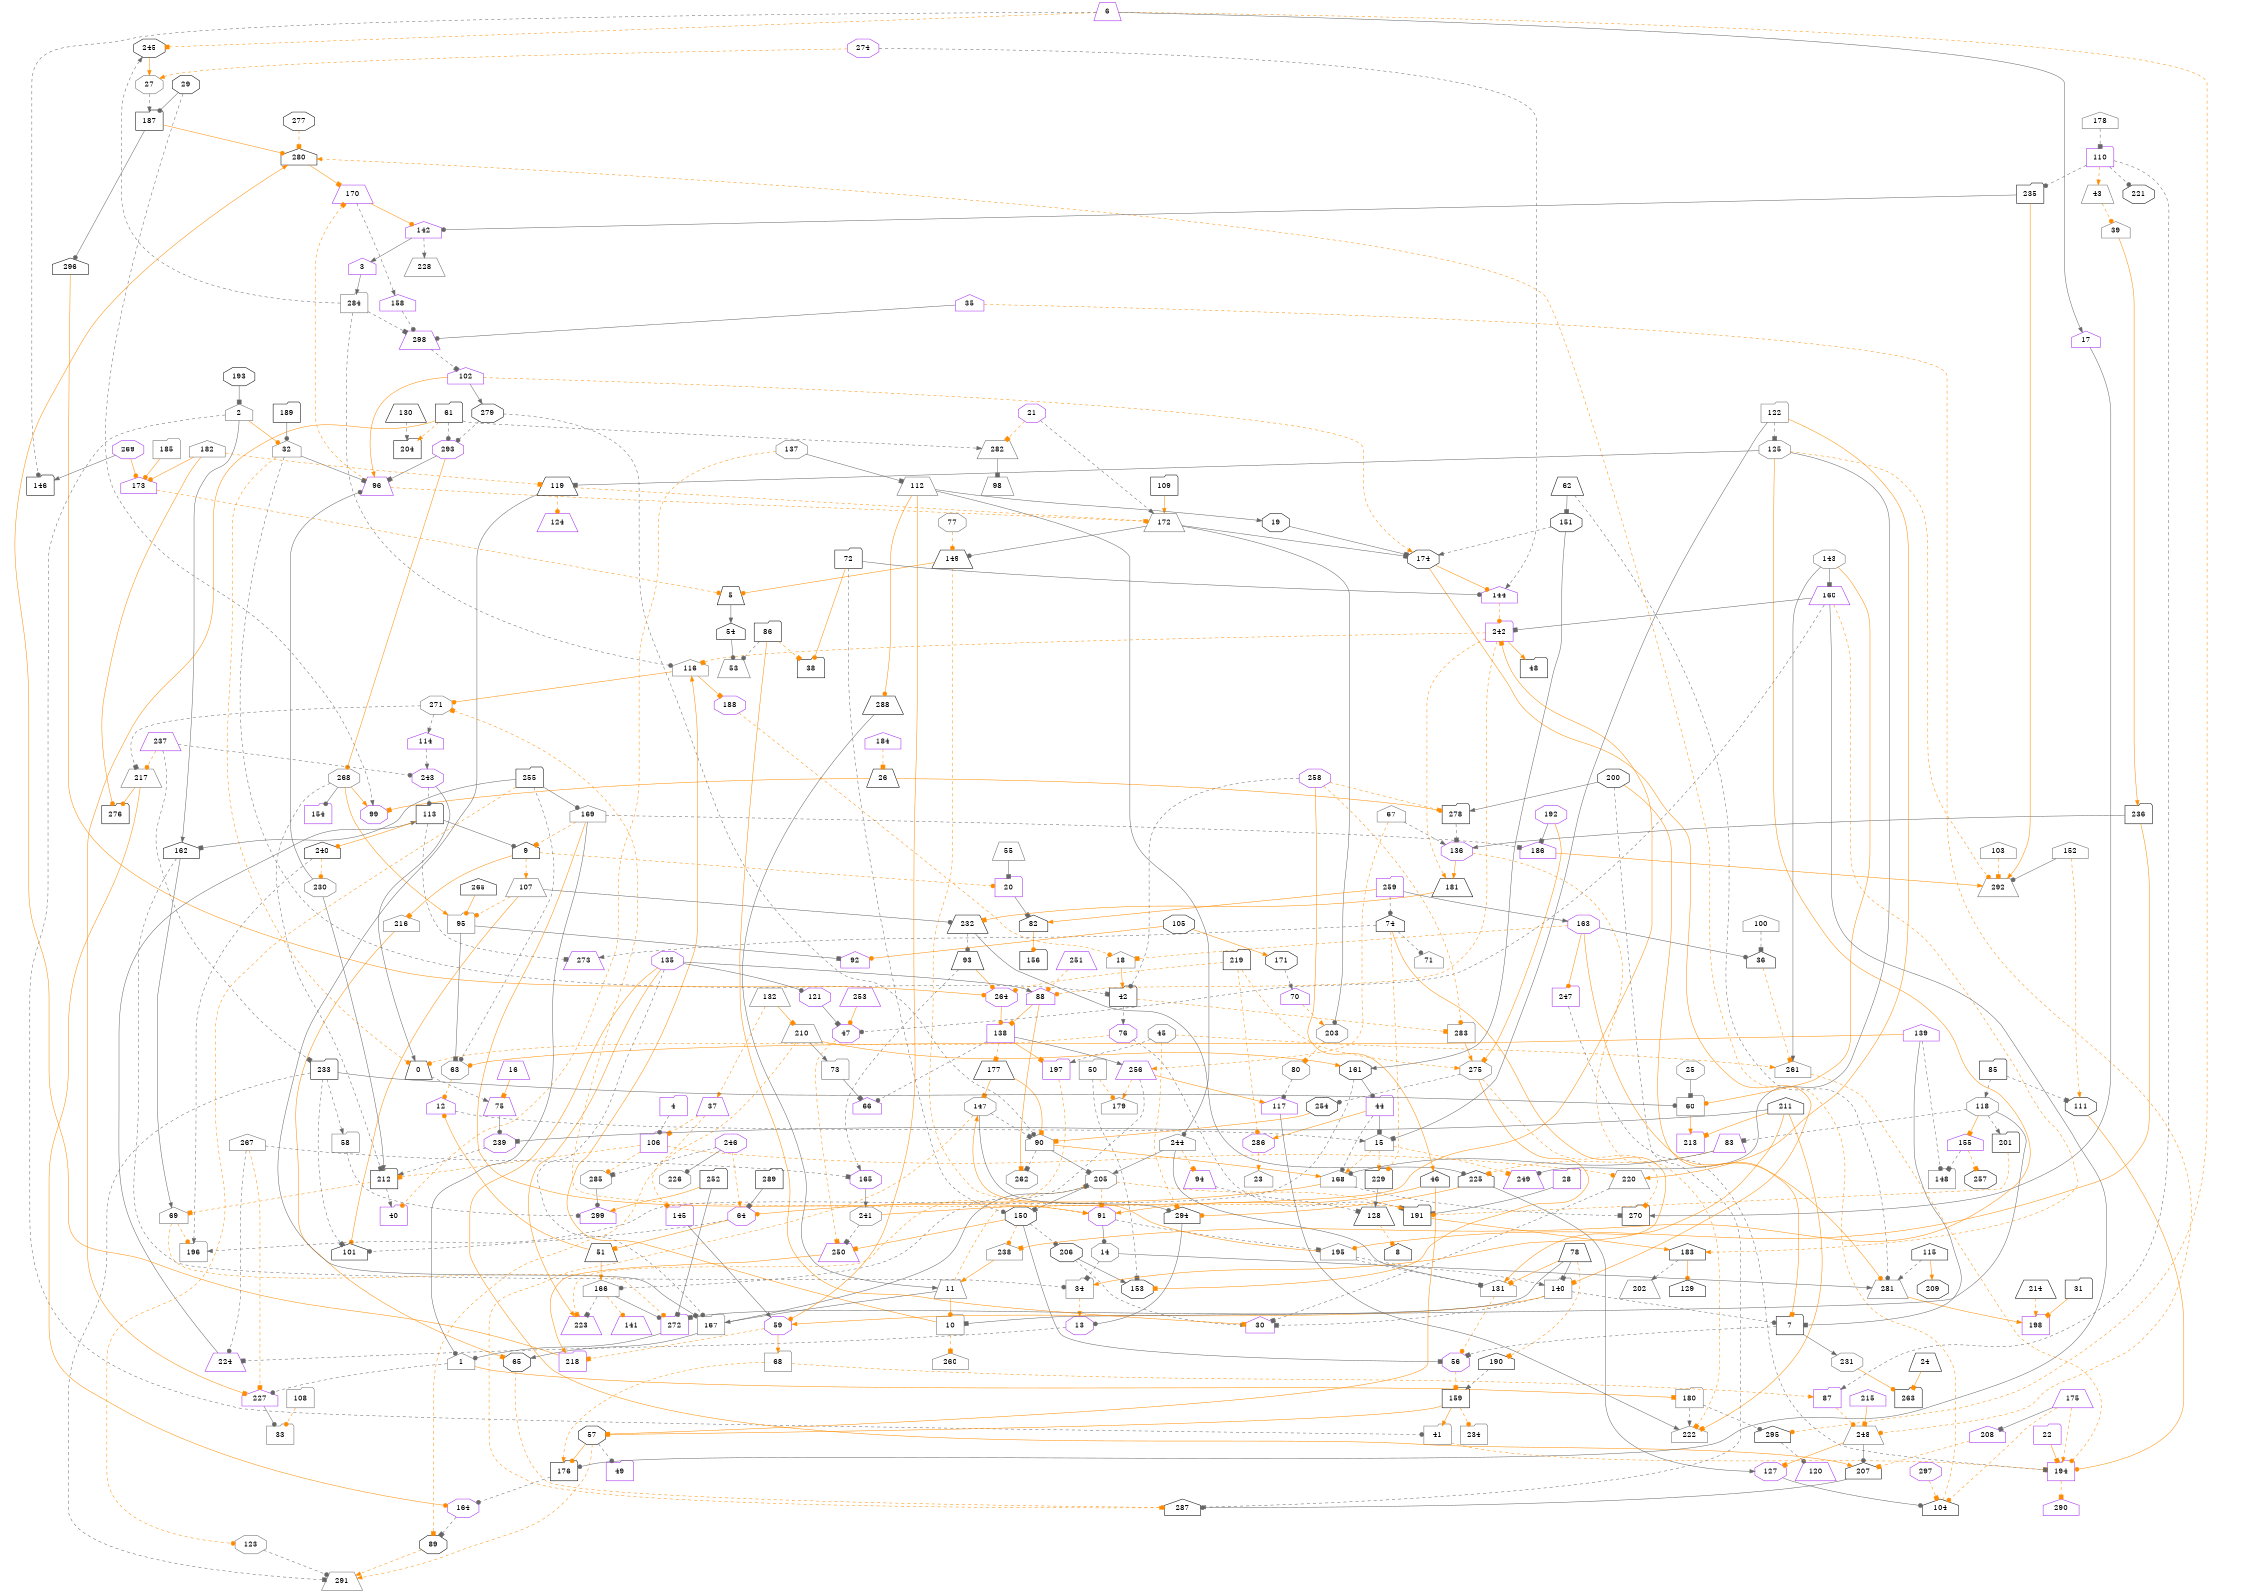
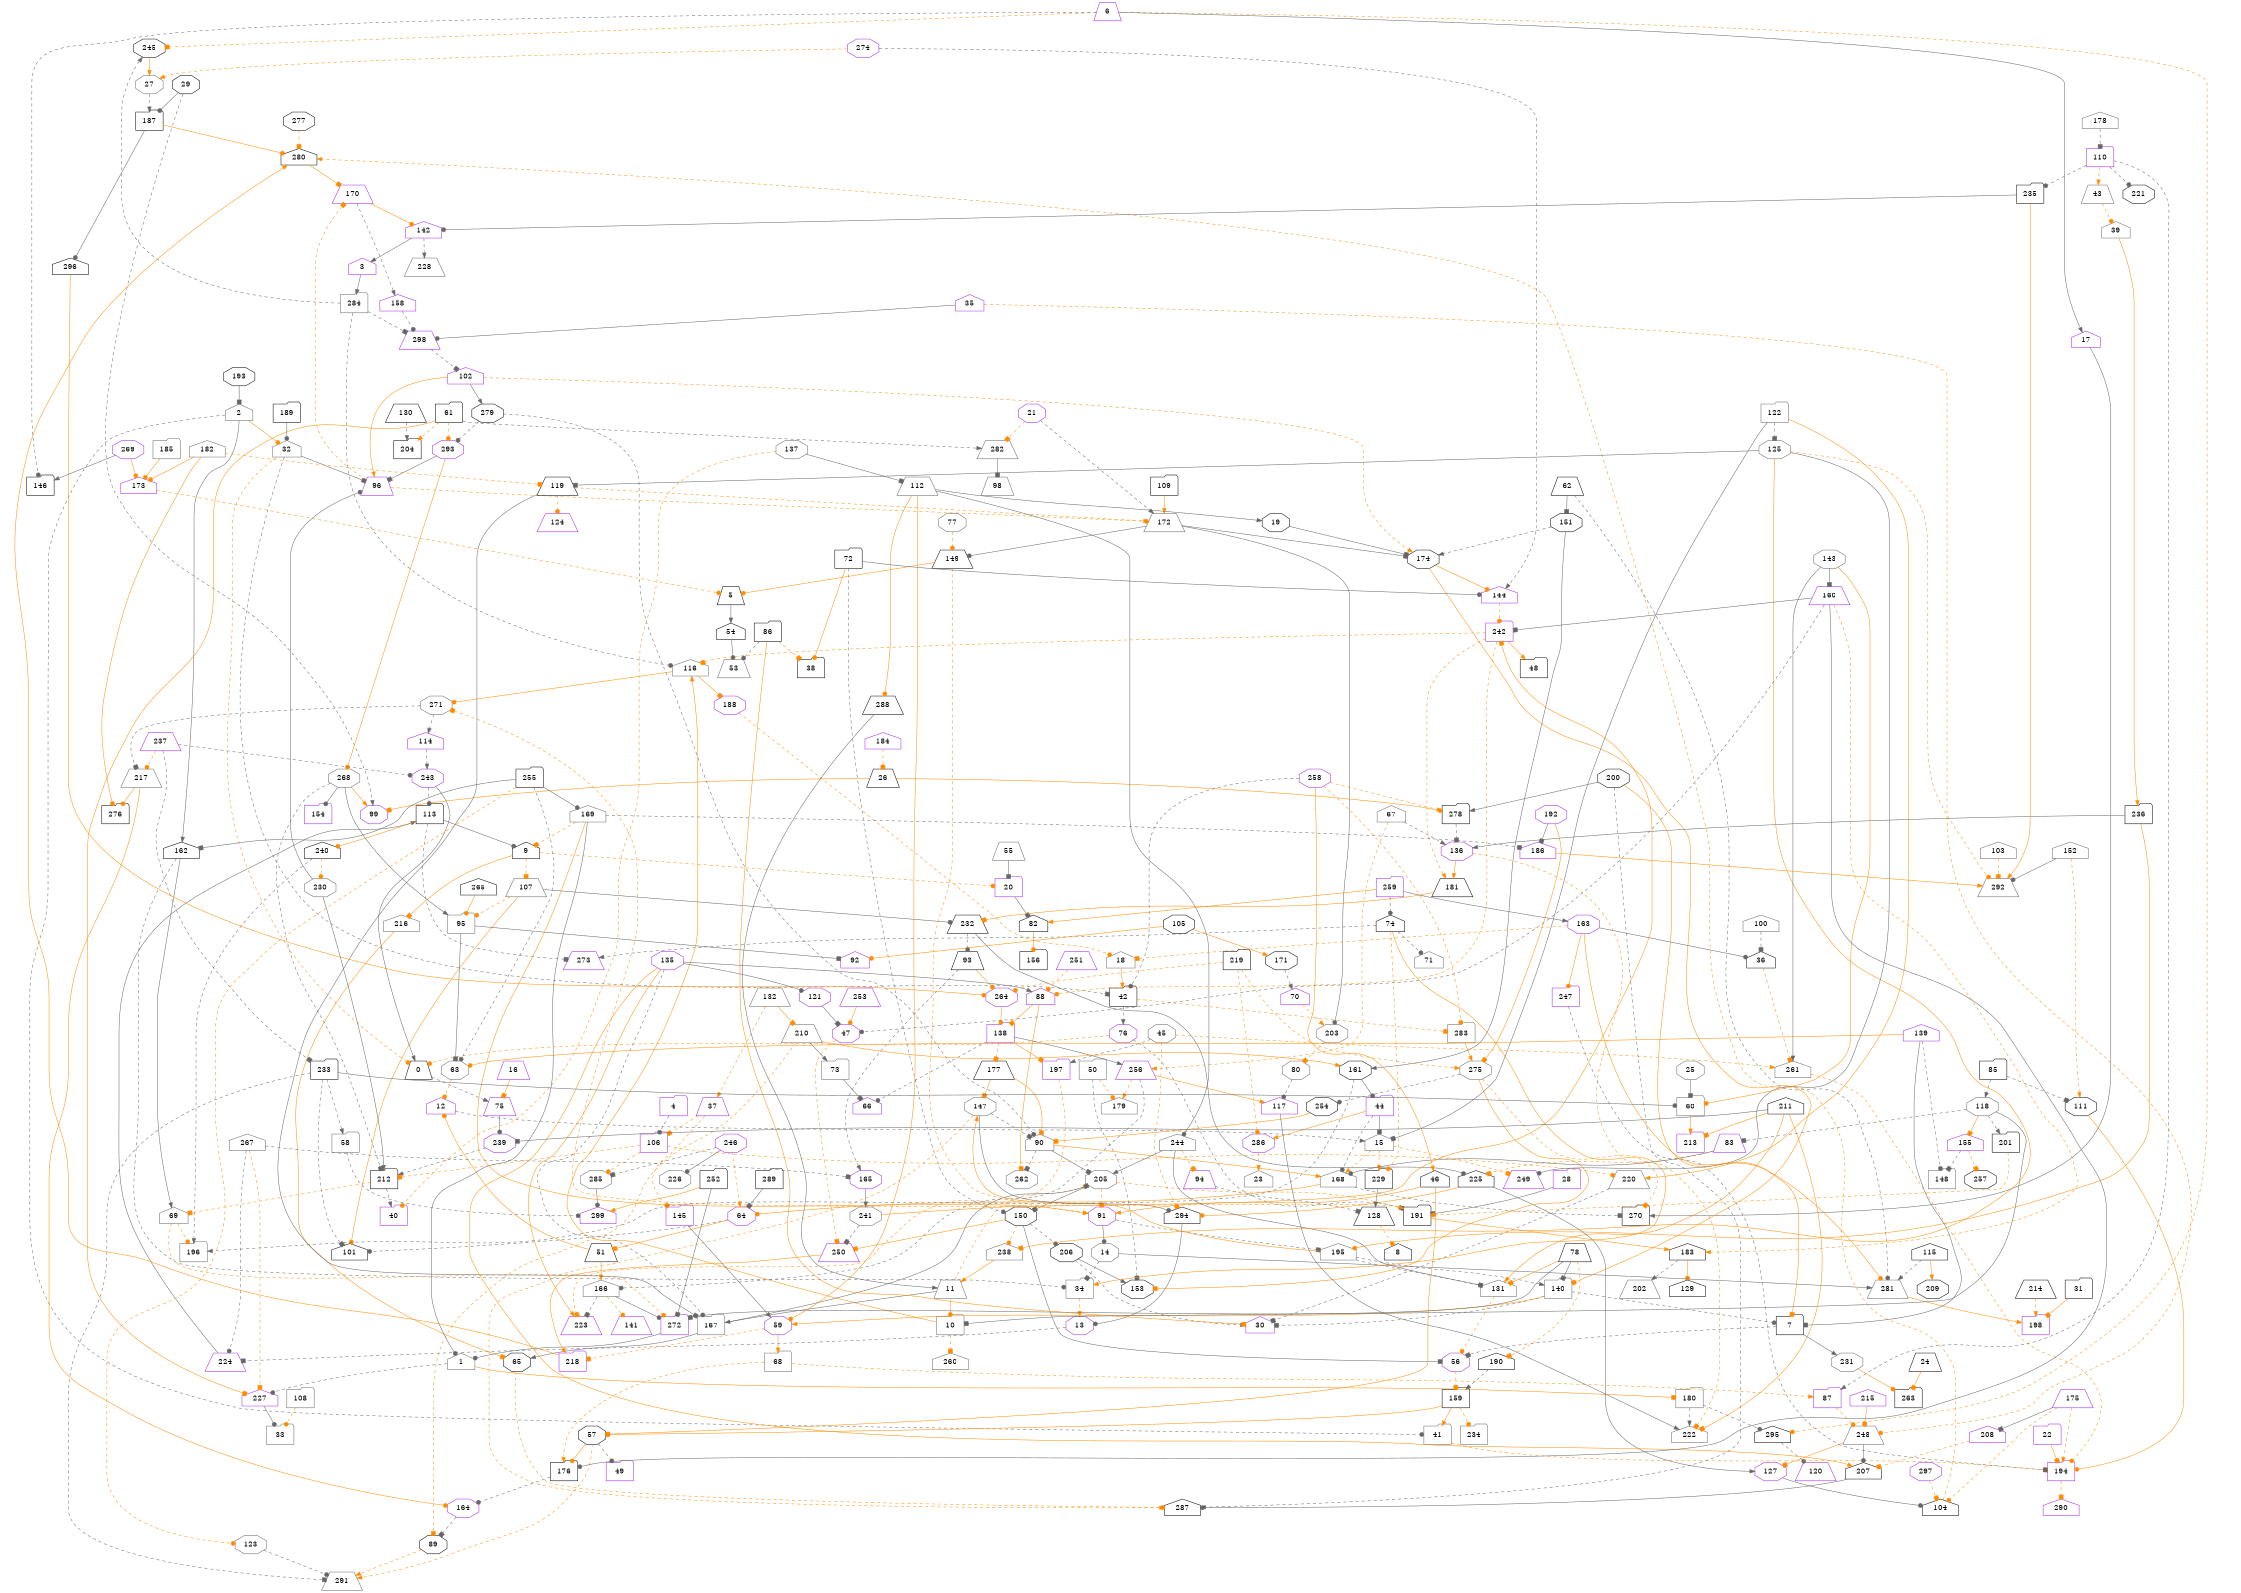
(449, 429) -> (449, 429)
(382, 858) -> (382, 858)
(526, 866) -> (526, 866)
